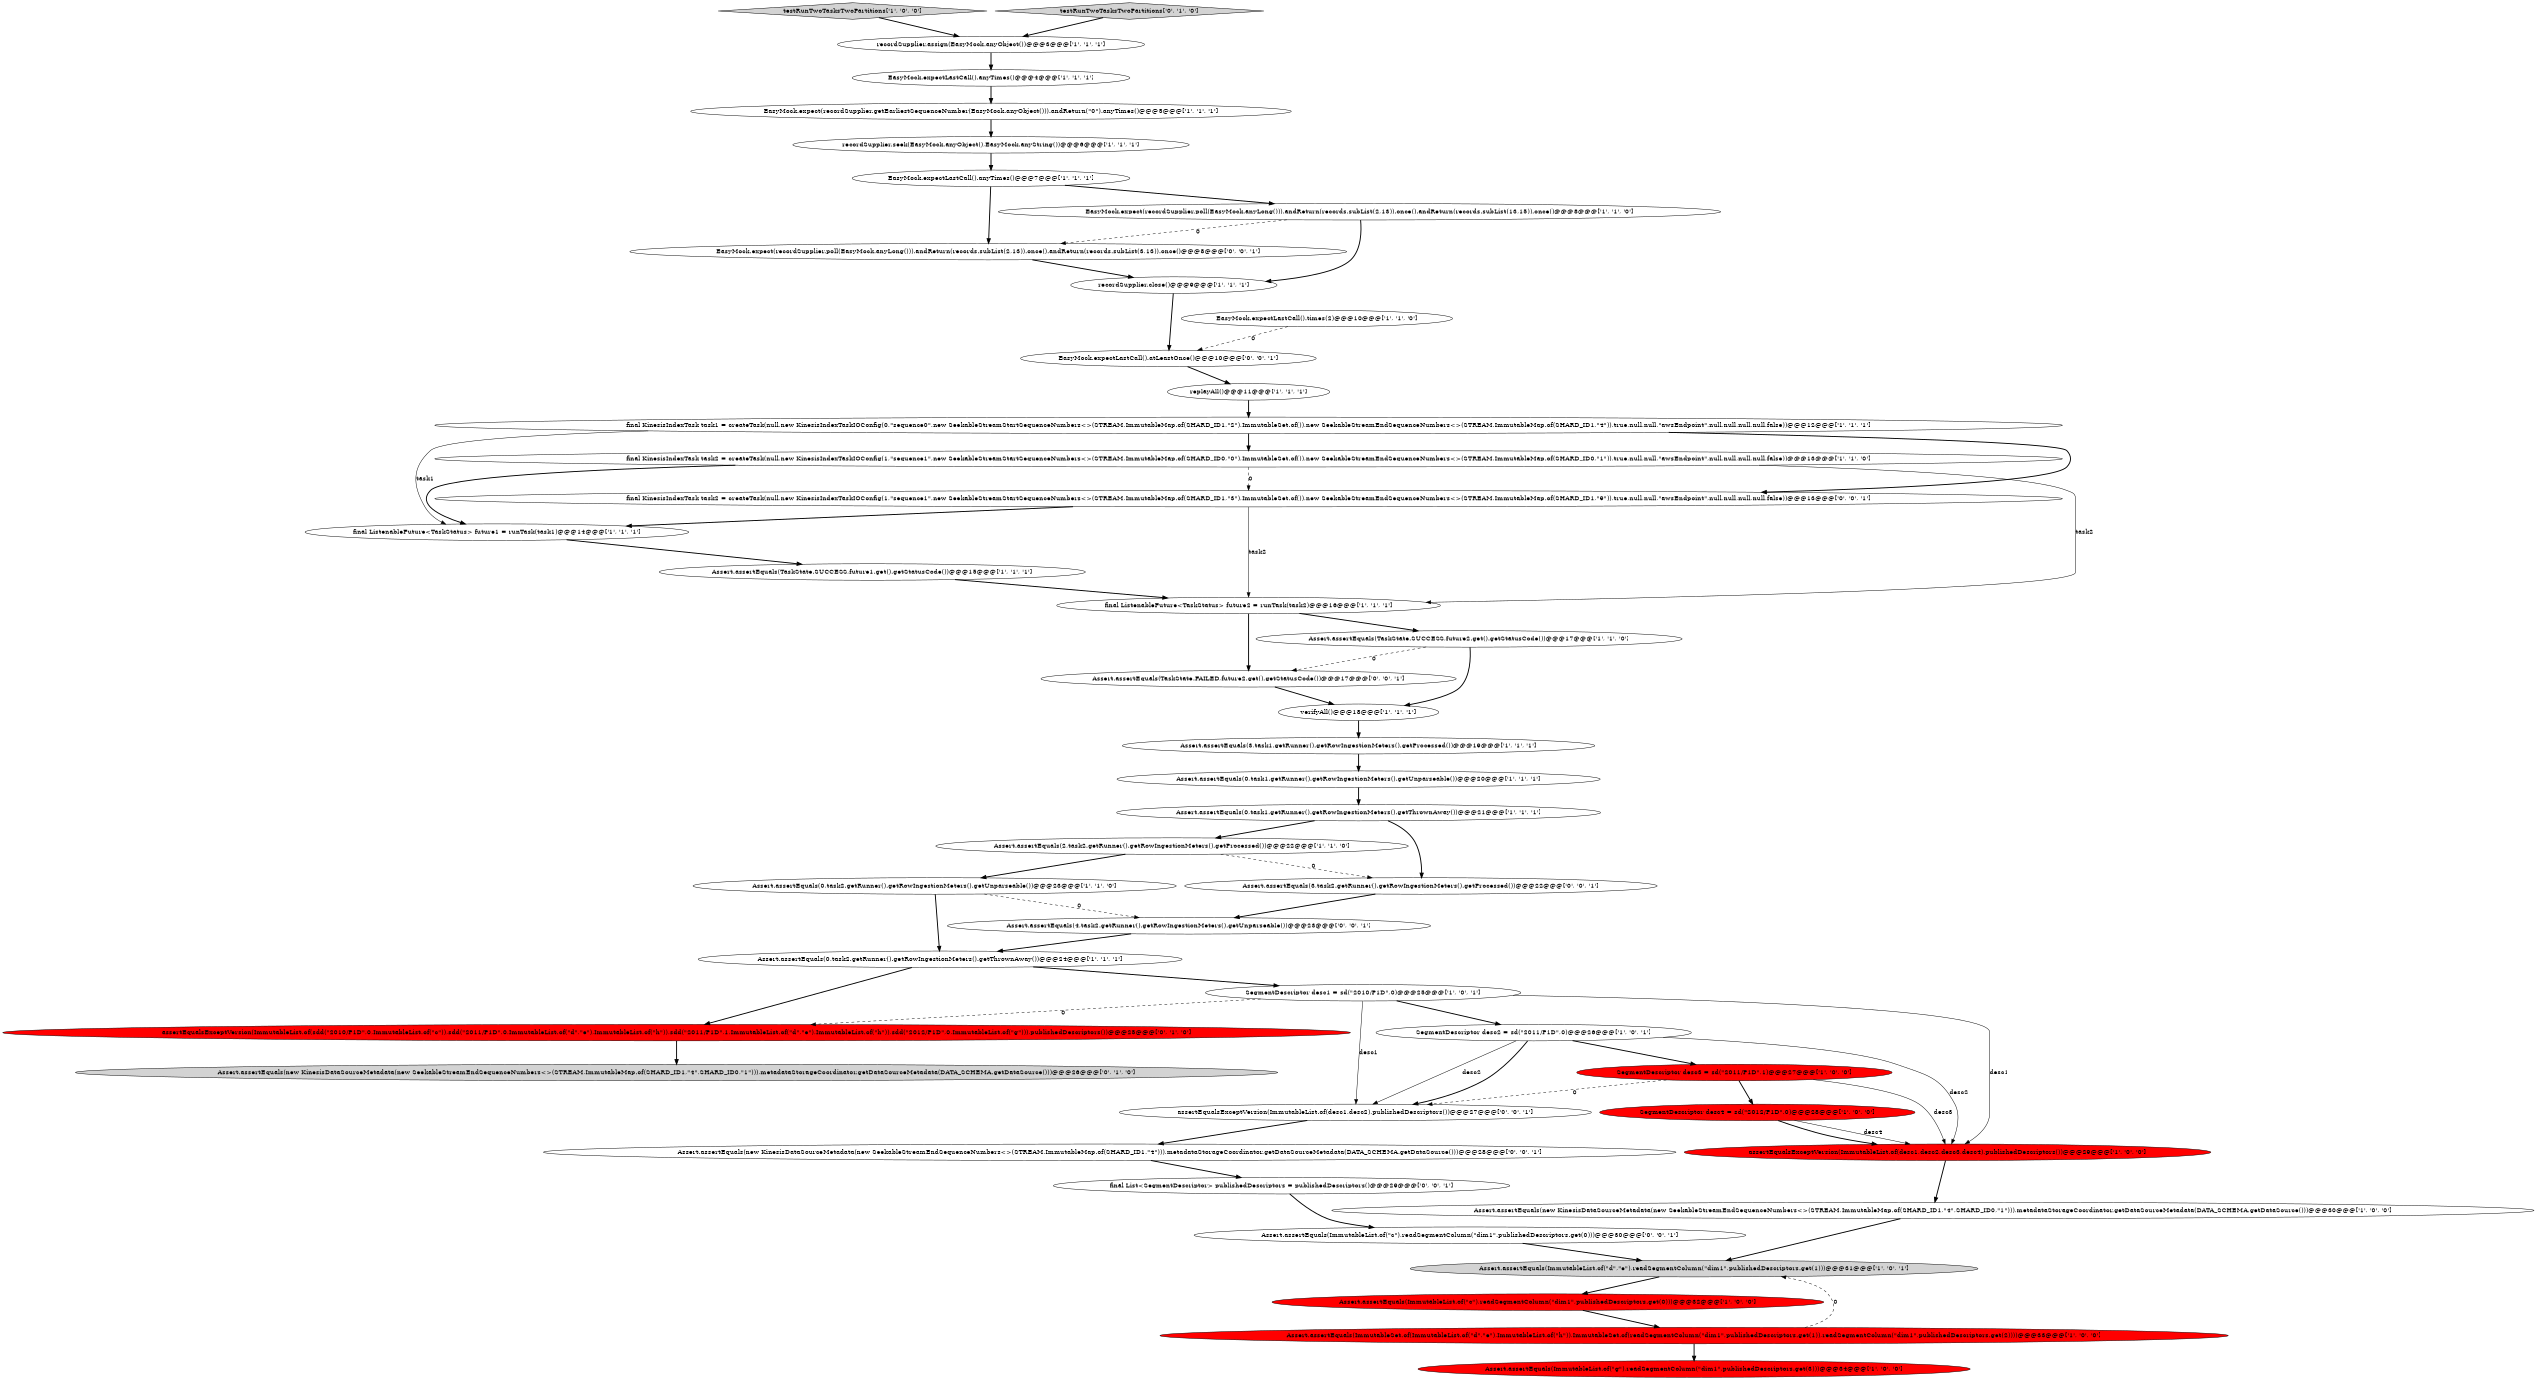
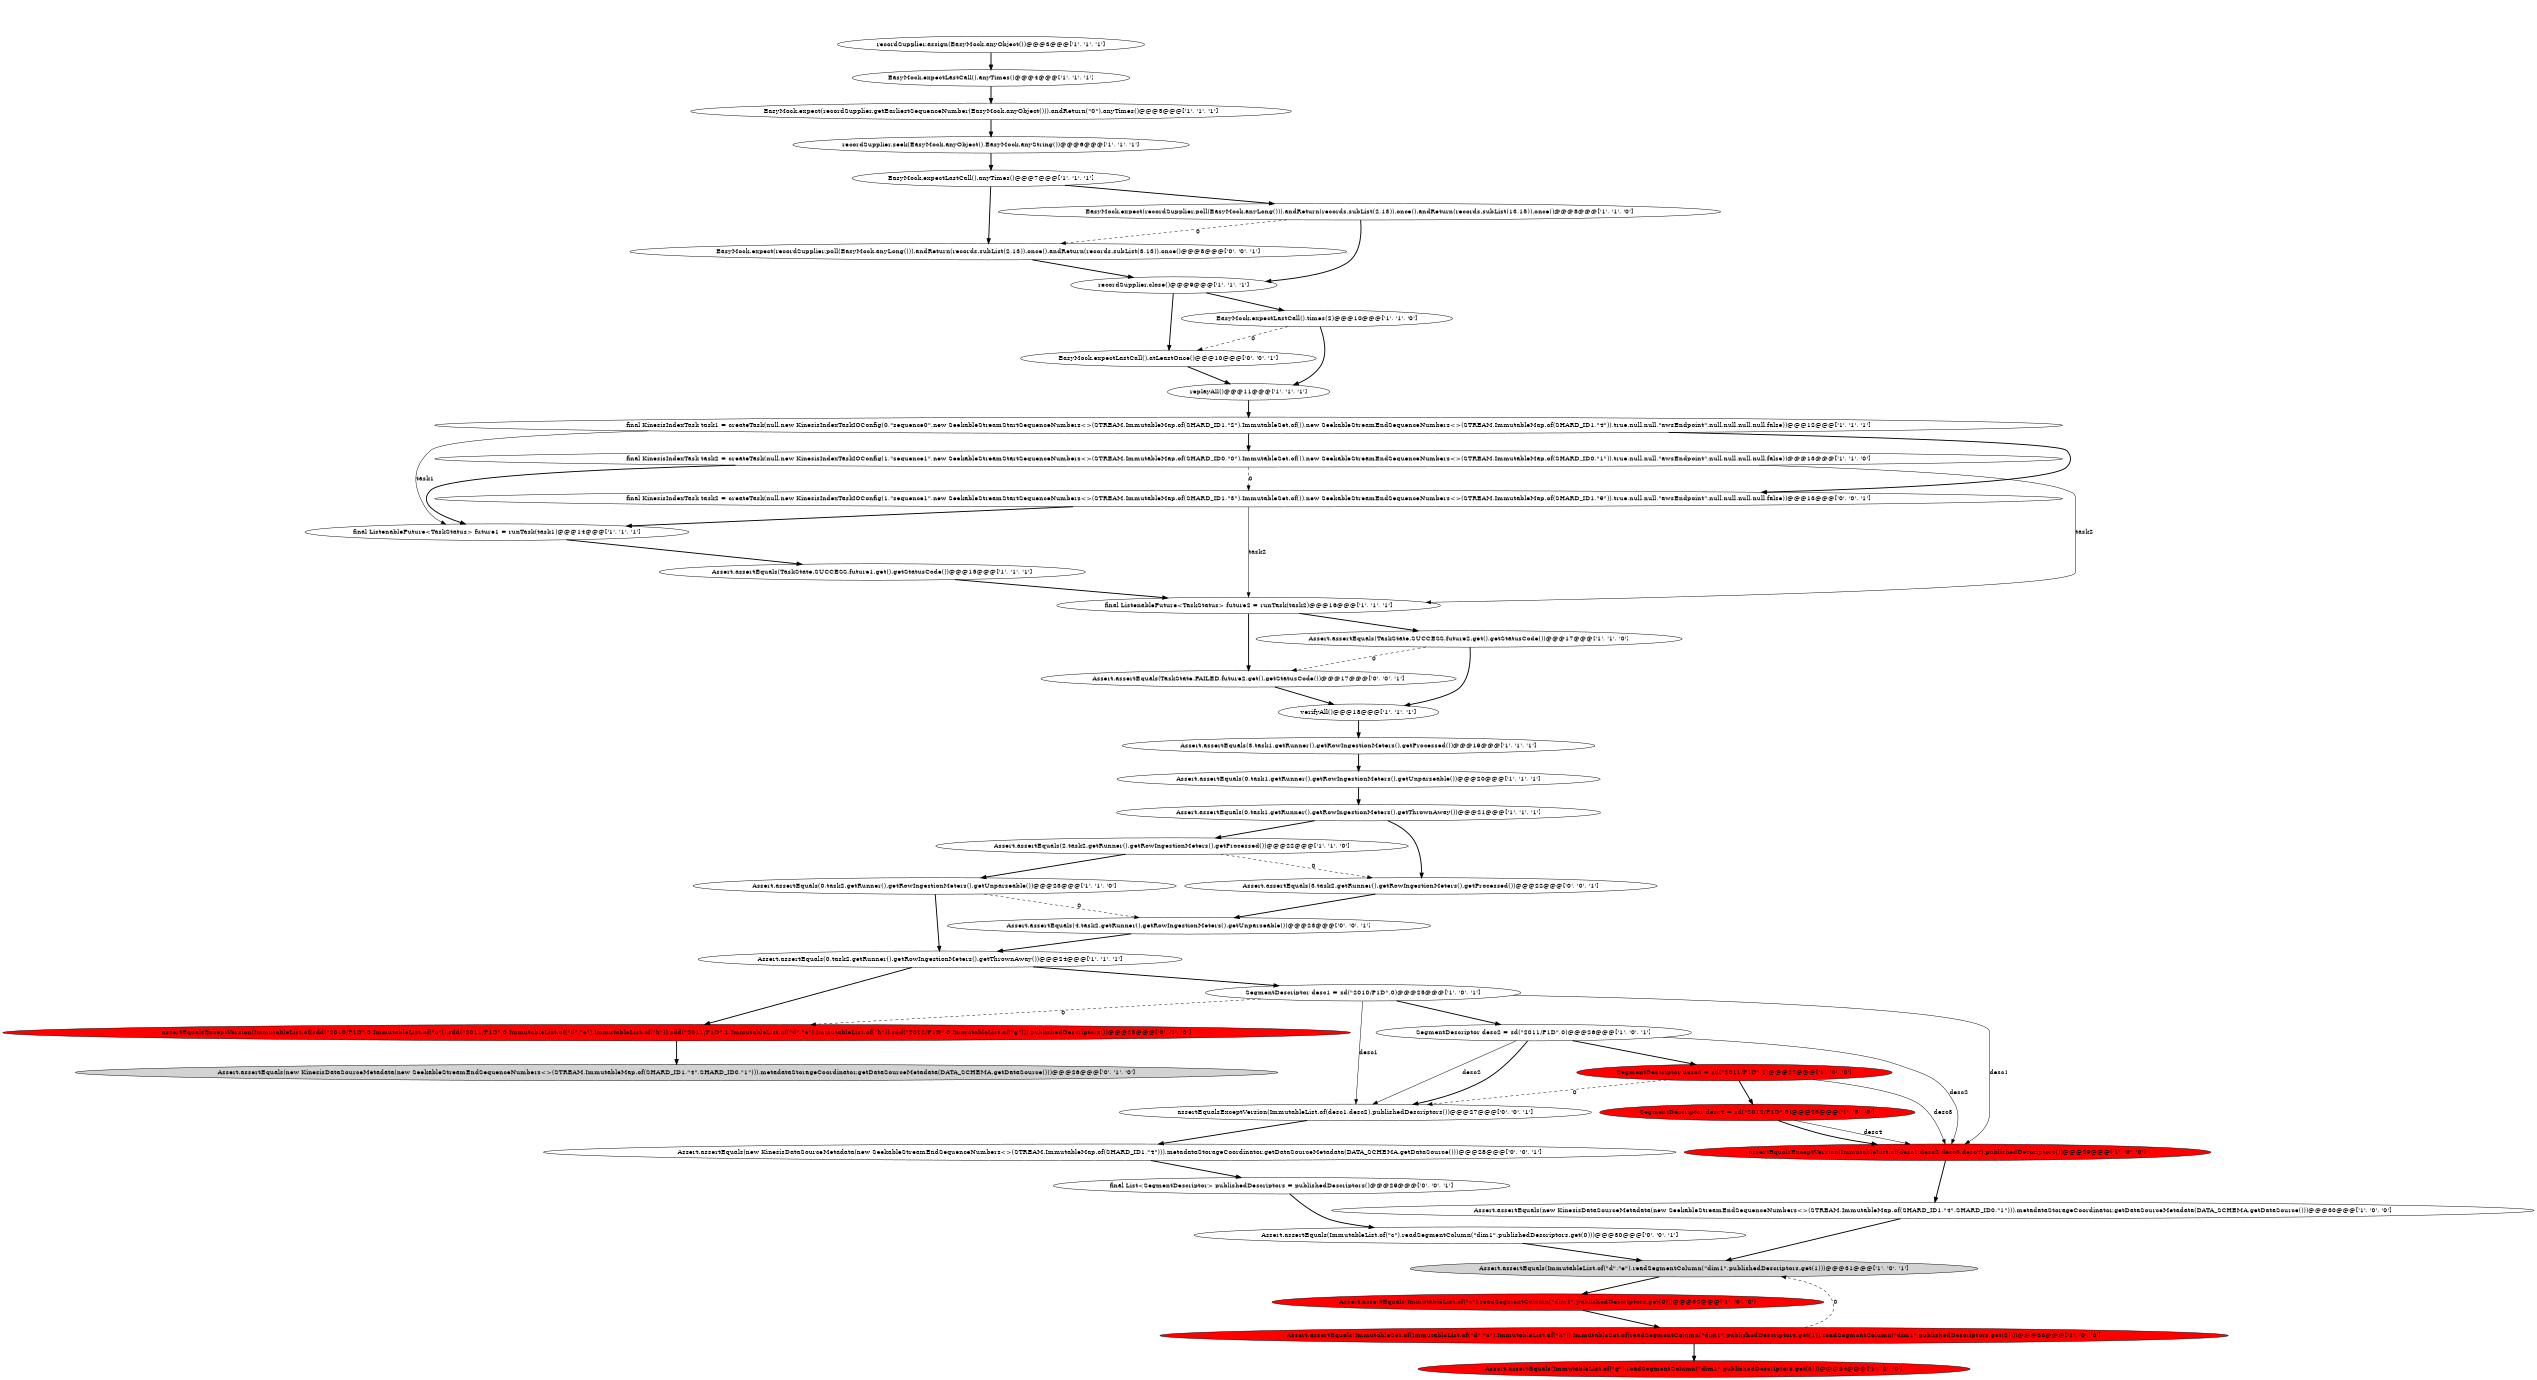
(853, 11) -> none
(1129, 11) -> none
none -> (1243, 301)
none -> (1323, 361)
